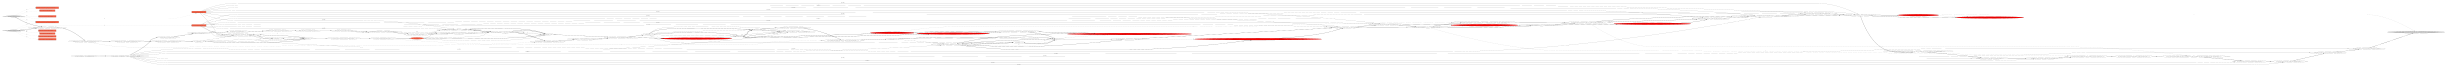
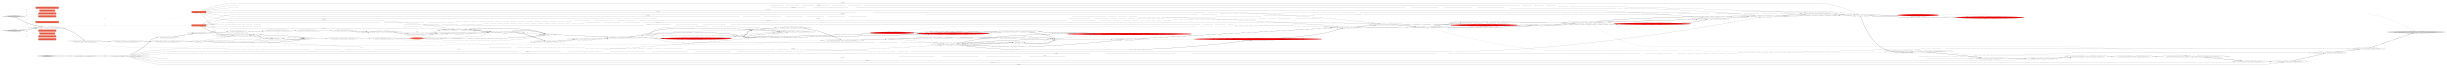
none -> (47, 13)
none -> (47, 56)
